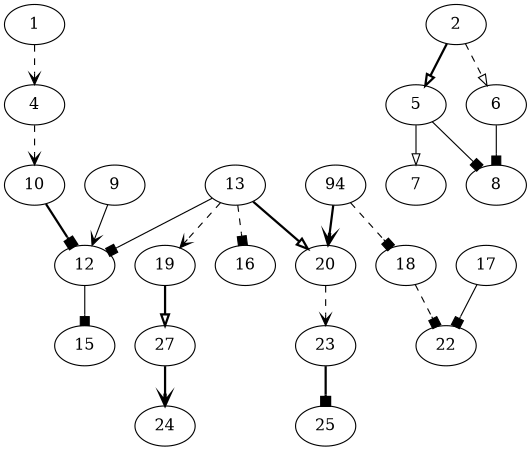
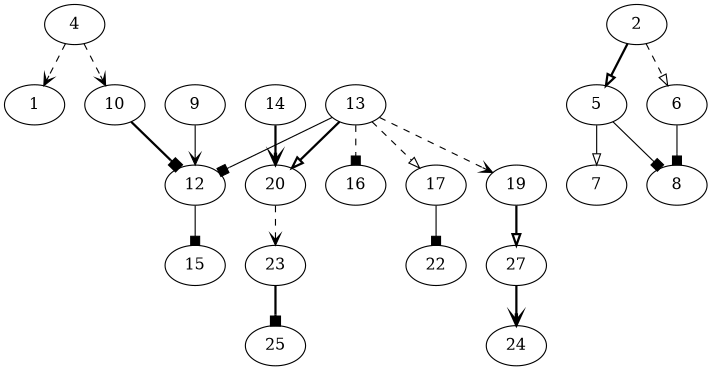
(35, 59) -> (57, 60)
none -> (392, 141)
(336, 185) -> (275, 105)
(406, 265) -> none
